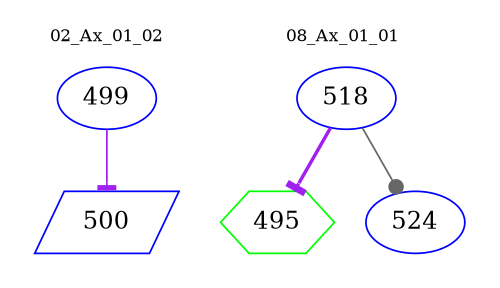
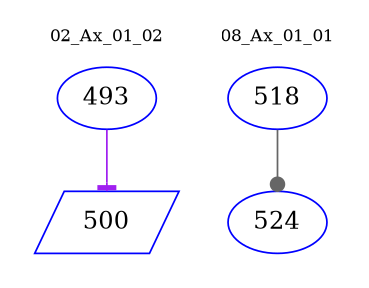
(107, 98) -> (107, 98)
(278, 222) -> none
